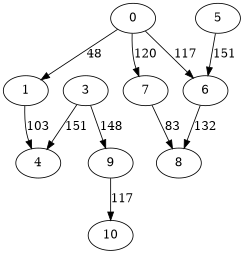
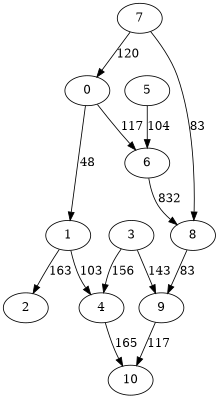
(133, 51) -> (116, 51)
(225, 54) -> (159, 127)
(77, 127) -> (123, 272)
(111, 127) -> (160, 272)
(205, 127) -> (170, 199)
none -> (179, 268)
none -> (26, 308)
none -> (111, 341)
